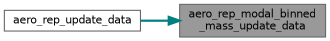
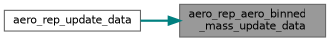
(253, 21) -> (253, 21)
